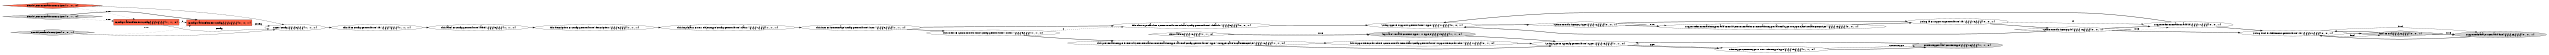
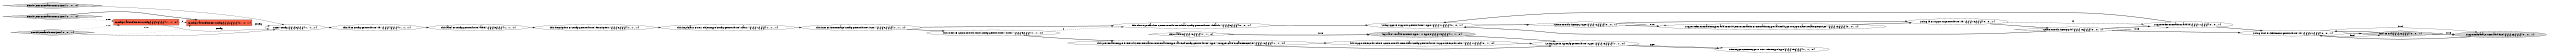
(53, 6) -> (53, 6)
(97, 11) -> (93, 28)
(1957, 45) -> none
